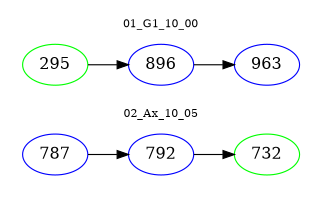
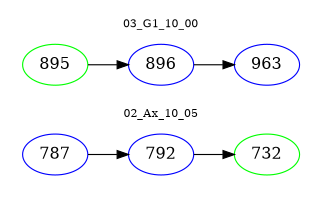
(161, 24) -> (161, 24)
(55, 65) -> (55, 65)
